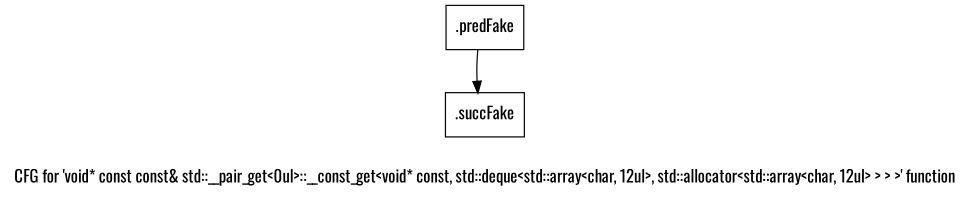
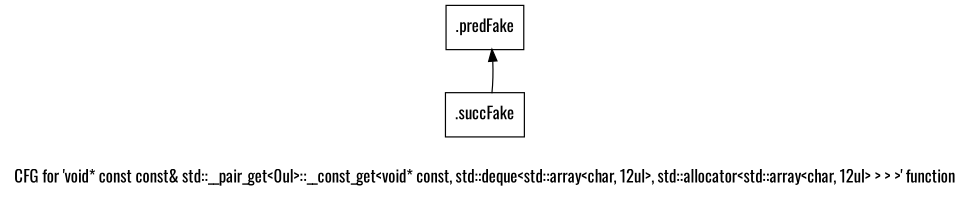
(477, 65) -> (493, 77)
